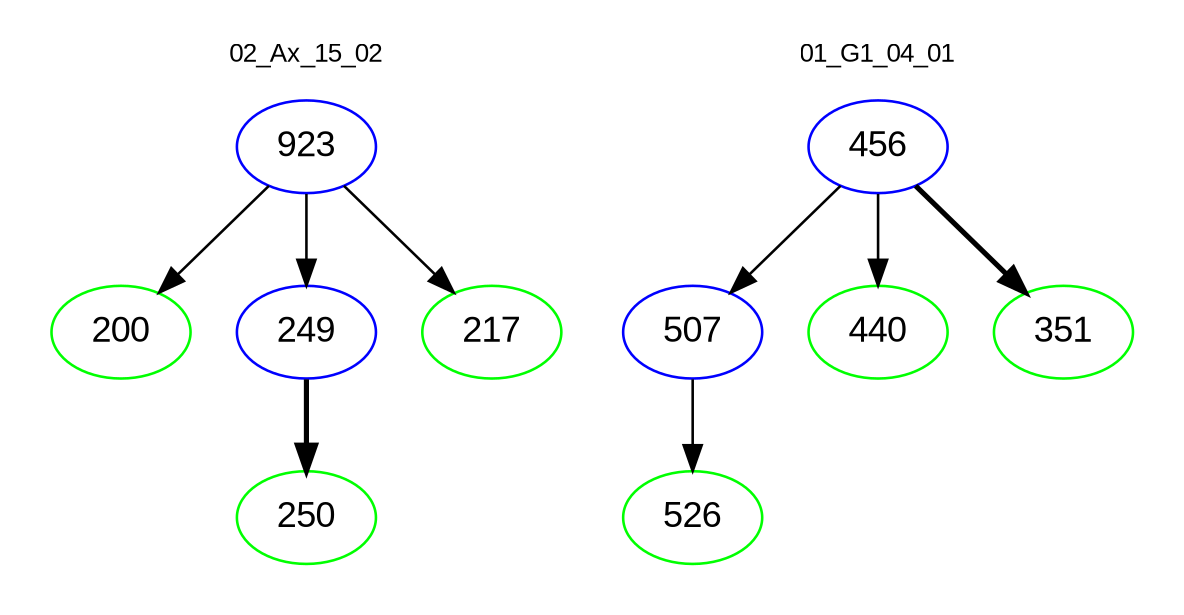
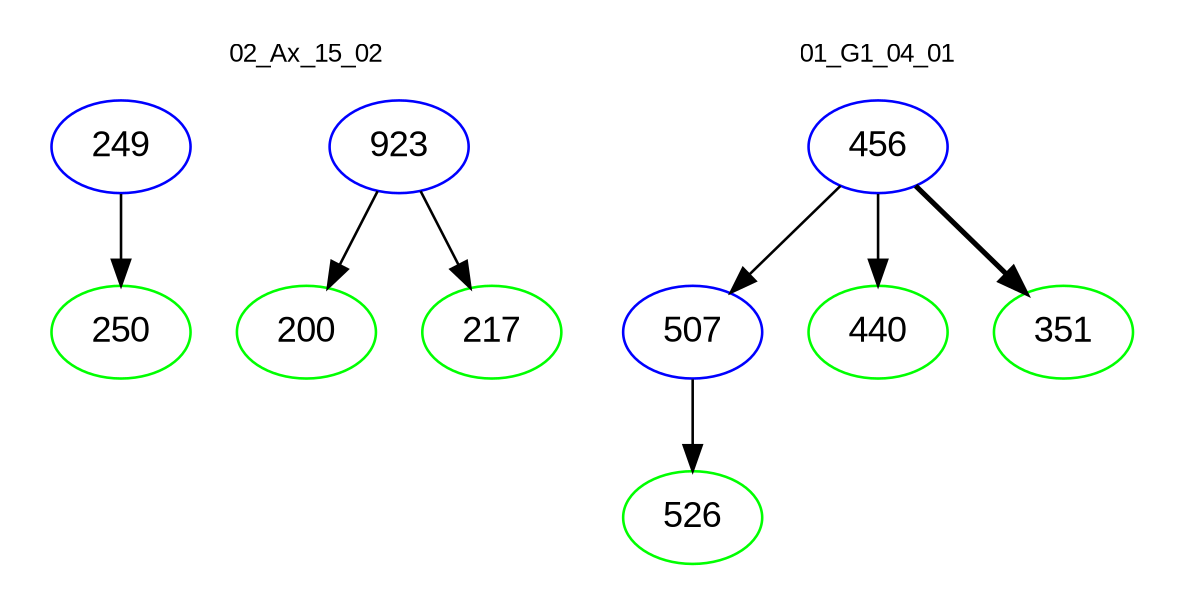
(306, 227) -> none
(306, 412) -> (121, 227)
